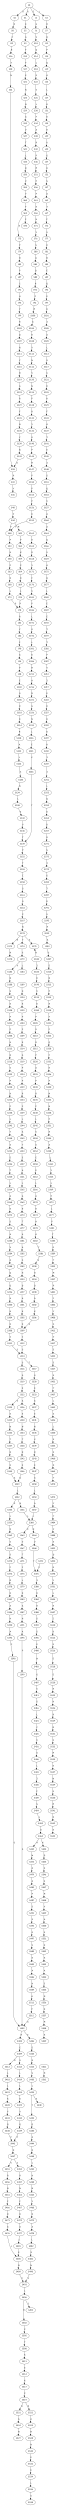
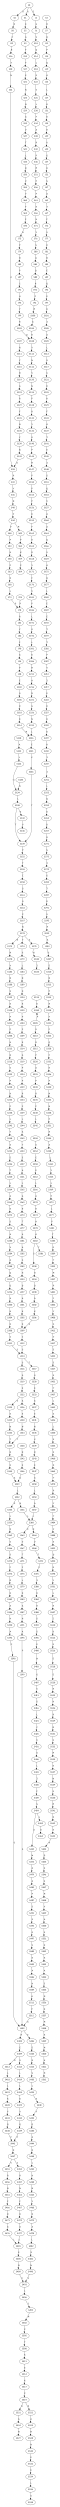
(37, 11) -> none
(18, 224) -> (23, 232)
(19, 334) -> (25, 334)
none -> (13, 501)
(19, 524) -> (32, 526)
(20, 585) -> none
(19, 731) -> (25, 731)
(20, 771) -> (13, 777)
(22, 837) -> (15, 825)
(36, 953) -> (33, 952)
(16, 965) -> (10, 965)
none -> (22, 978)
(37, 985) -> none
(36, 1016) -> (37, 1018)
(35, 1131) -> none
(38, 1259) -> (33, 1253)
(22, 1439) -> (16, 1439)
none -> (53, 1490)
(33, 1561) -> (37, 1554)
(37, 1842) -> (33, 1829)
(42, 1842) -> (49, 1842)
none -> (44, 2054)
(32, 2105) -> (36, 2111)
(10, 2246) -> (12, 2239)
(23, 2309) -> (28, 2316)
